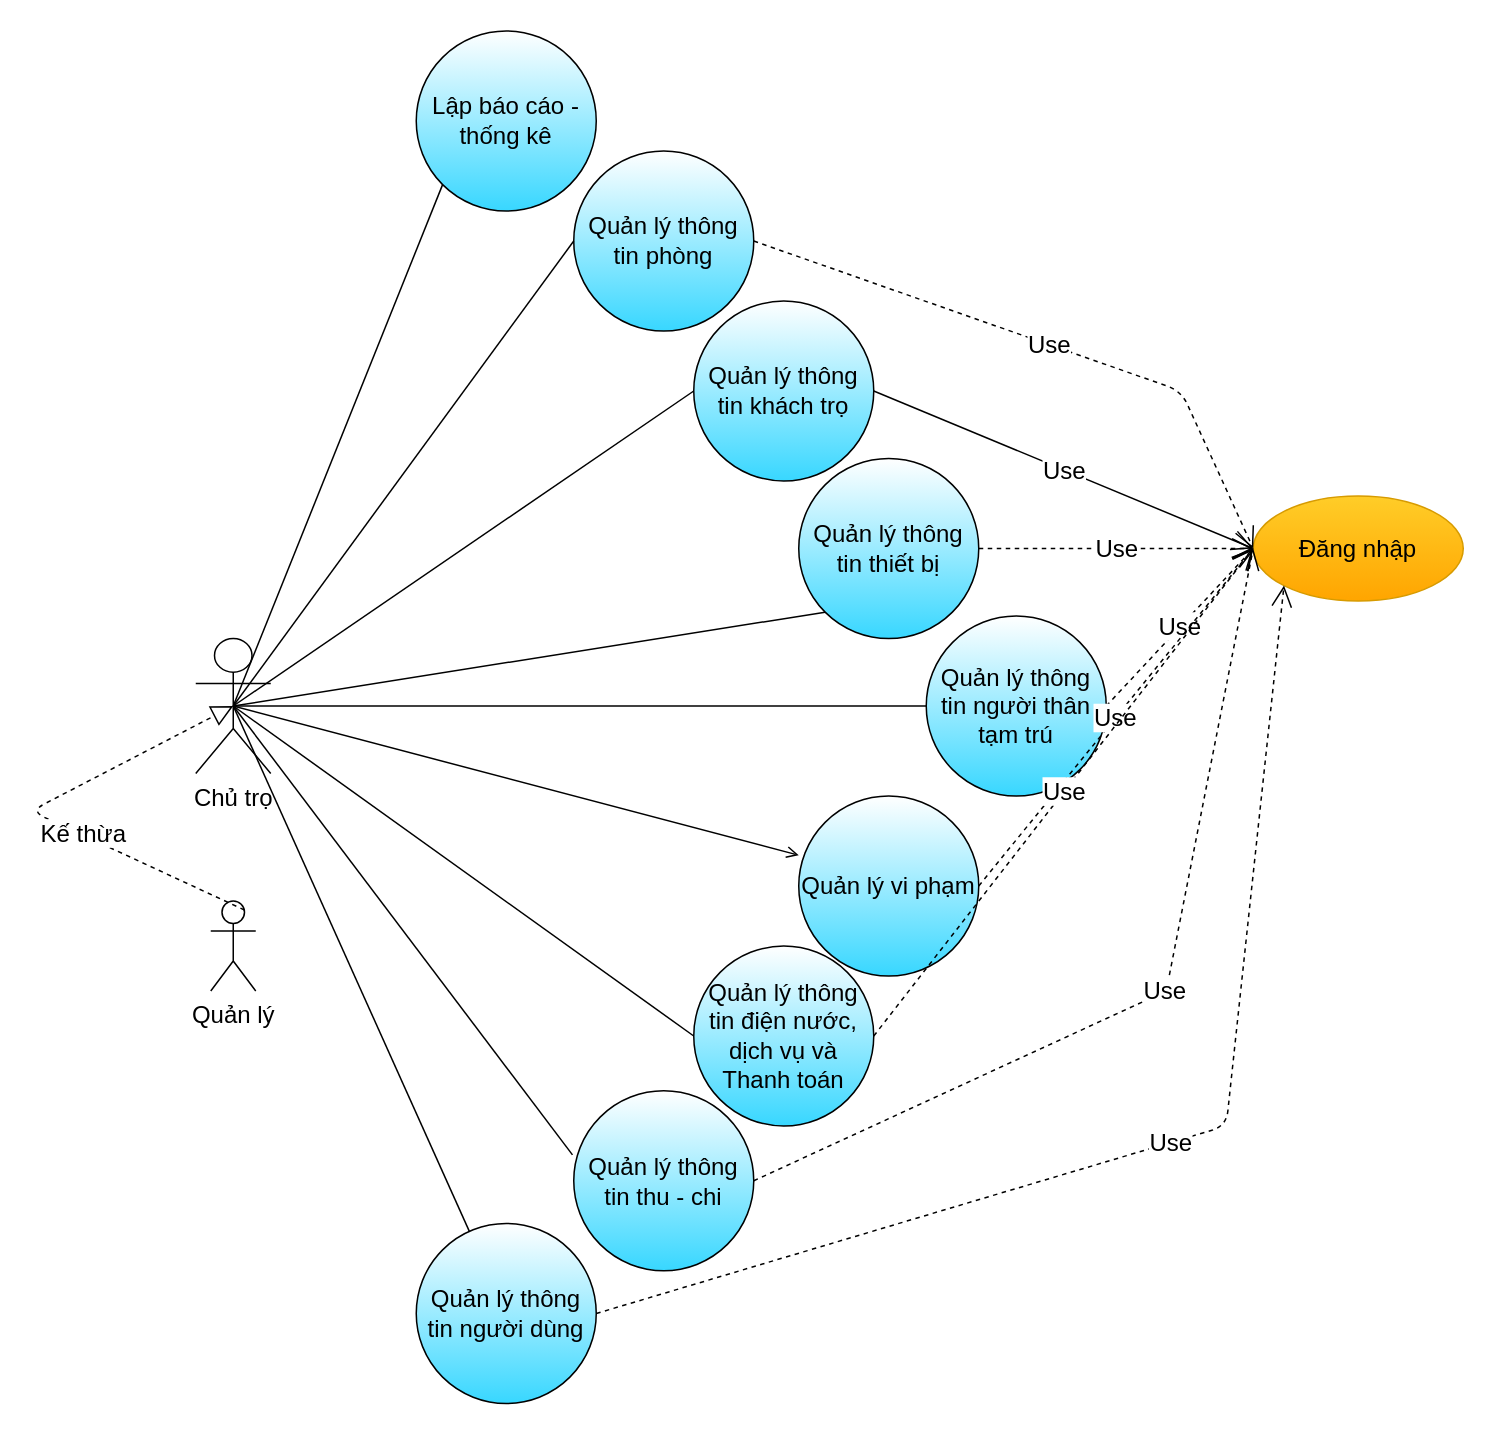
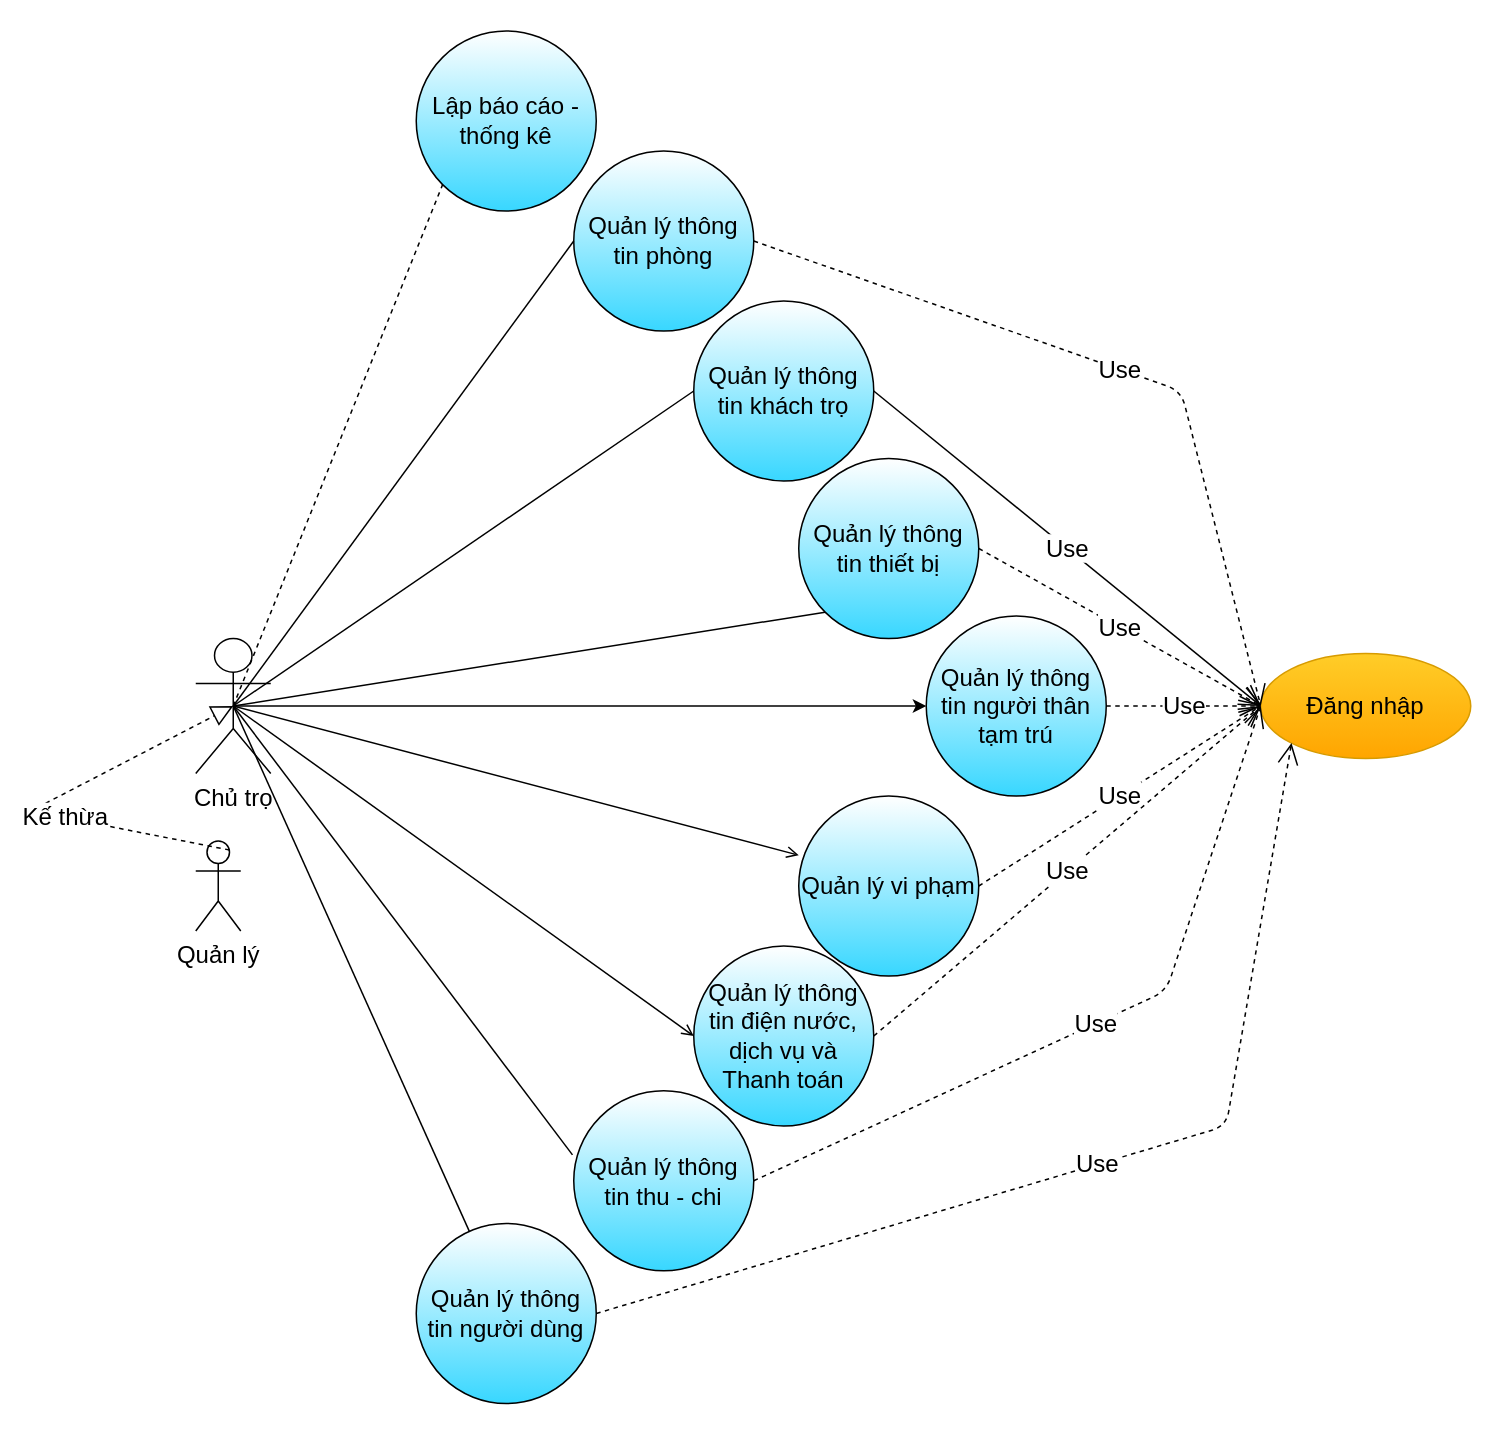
(340, 440) -> (340, 440)
(1358, 548) -> (1366, 706)
(918, 706) -> (915, 706)
(233, 946) -> (218, 886)
(689, 1032) -> (689, 1032)
